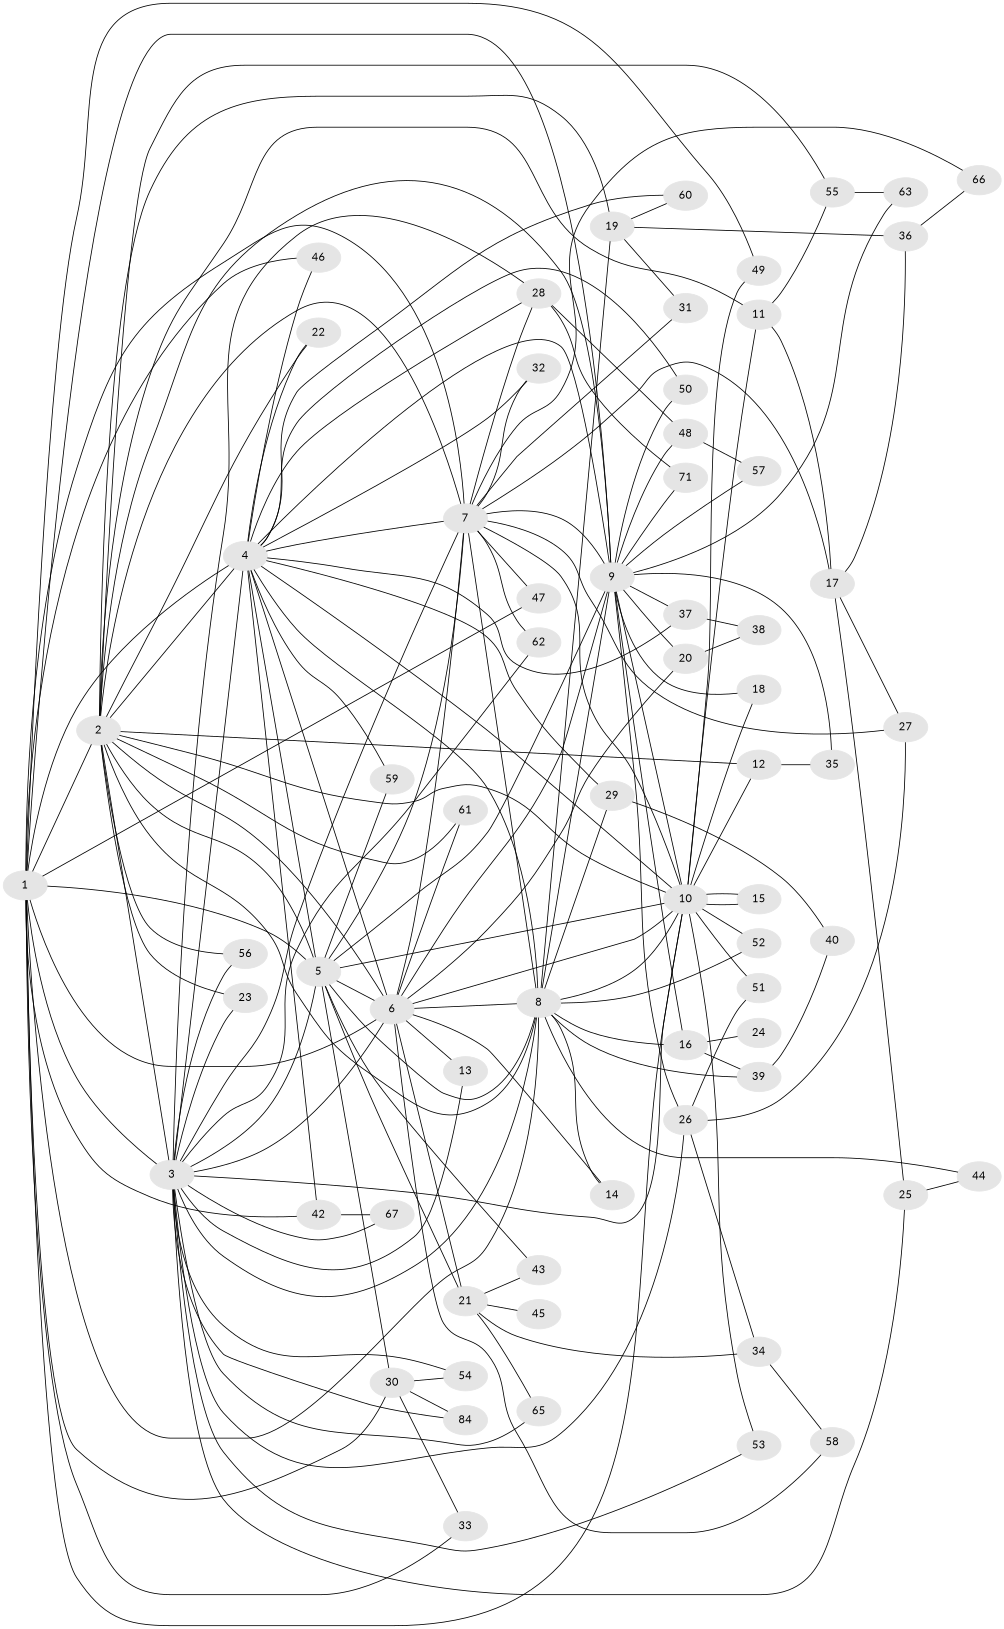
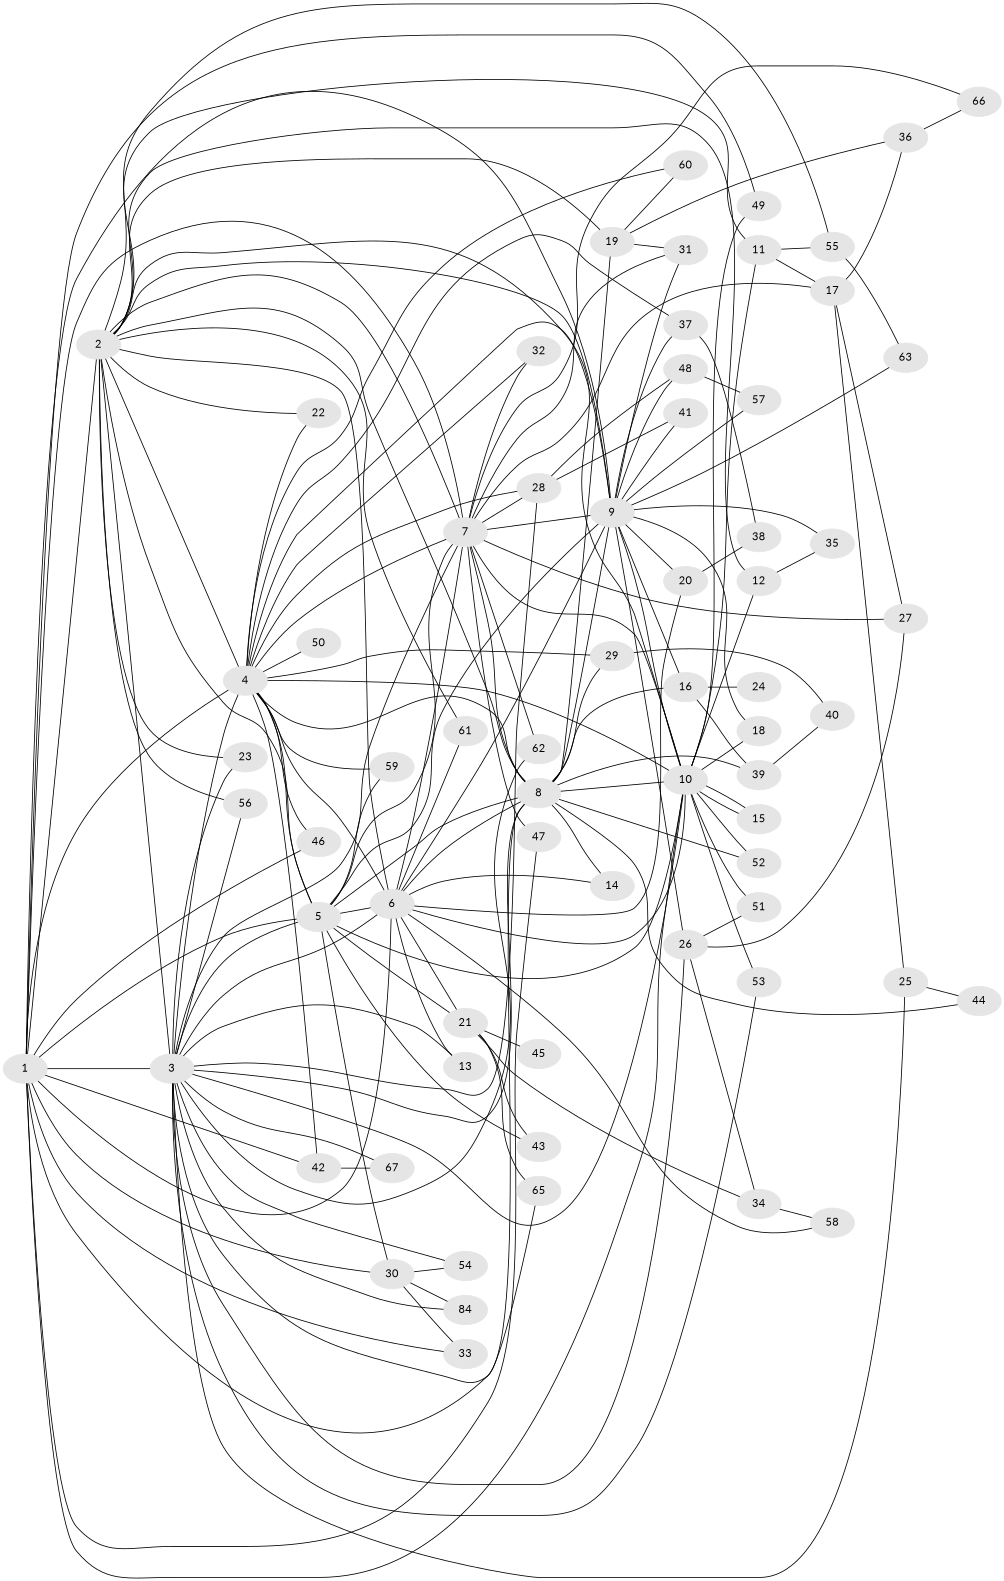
(686, 478) -> (686, 413)
(635, 479) -> (642, 380)
